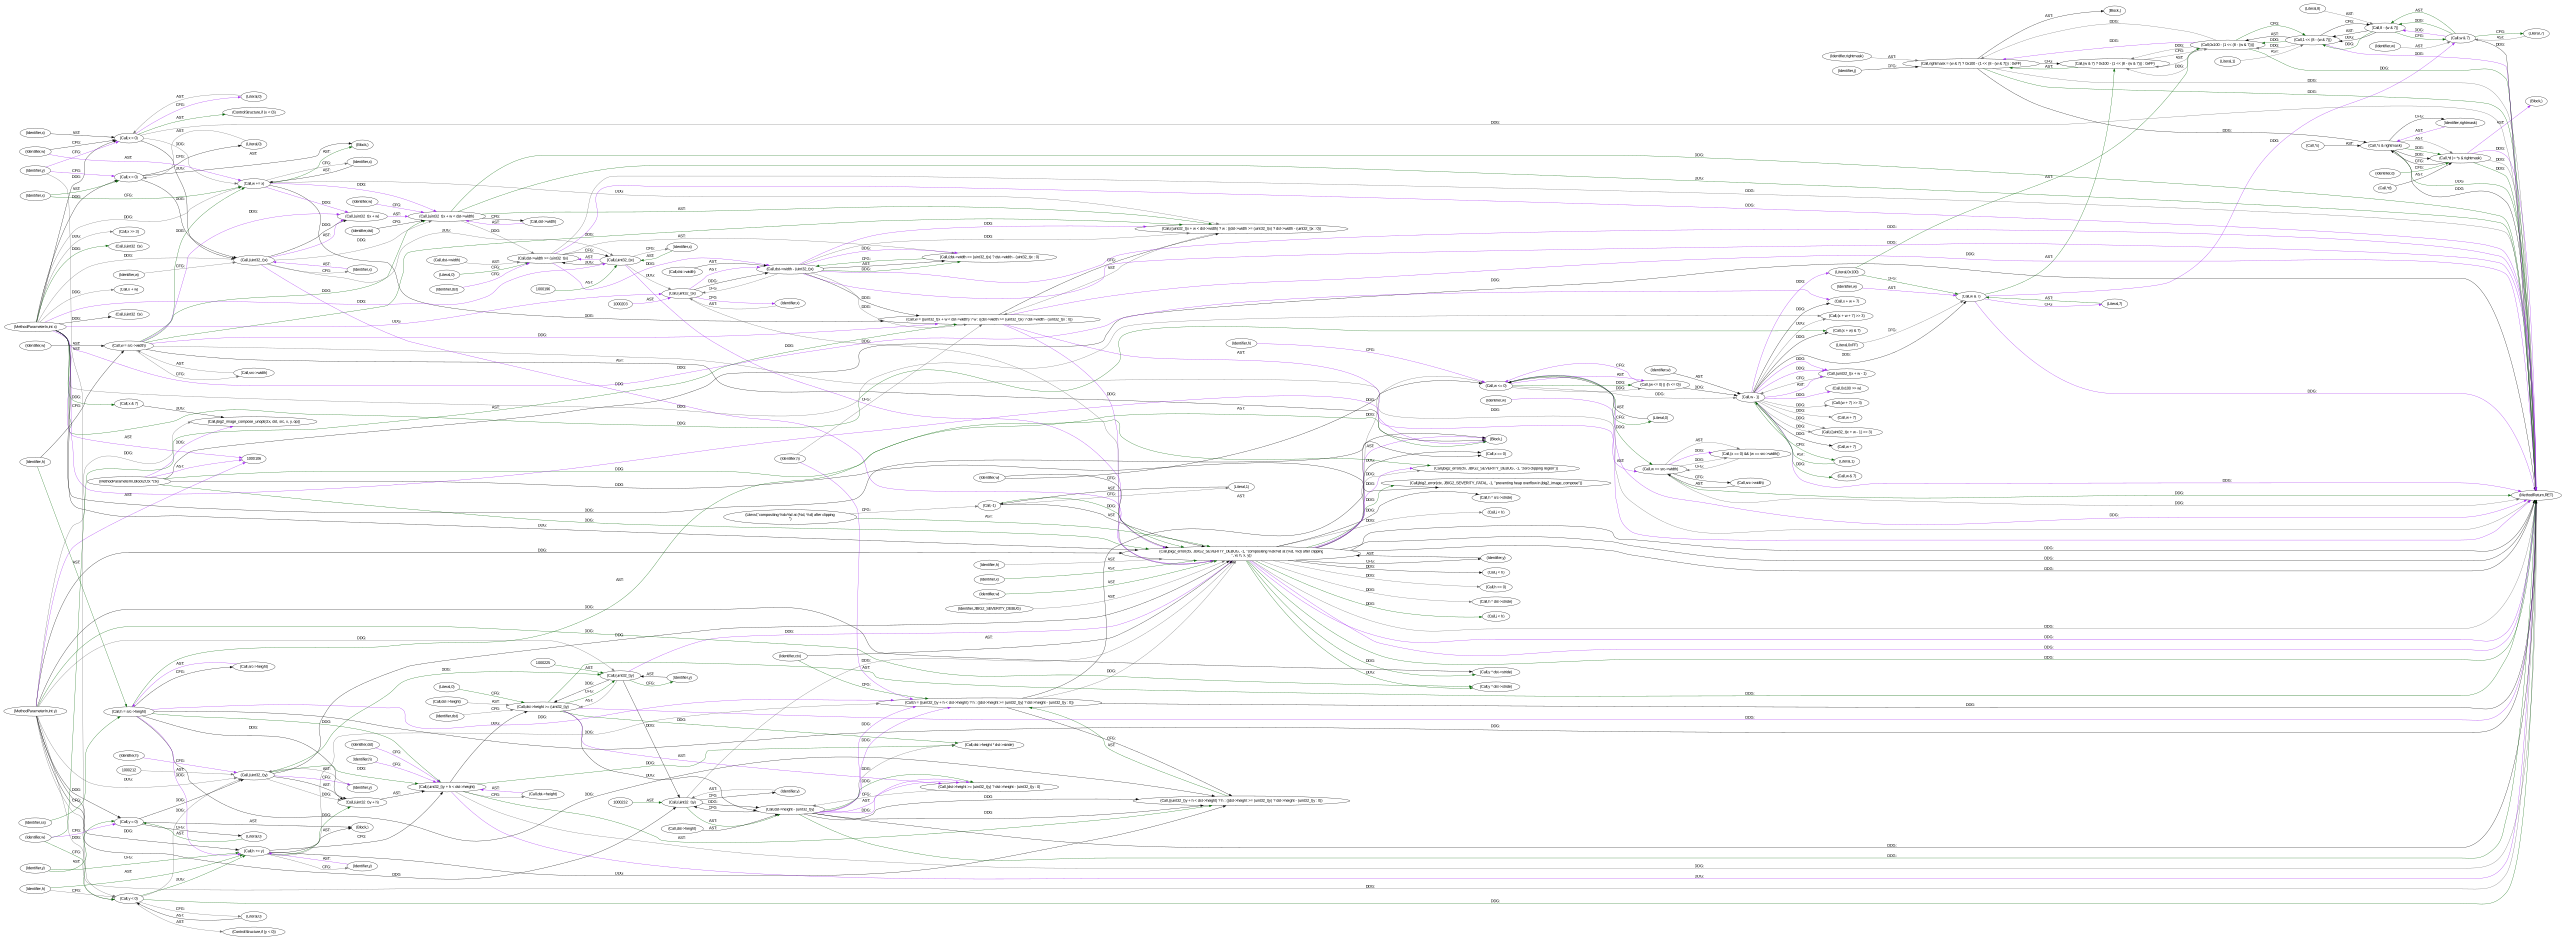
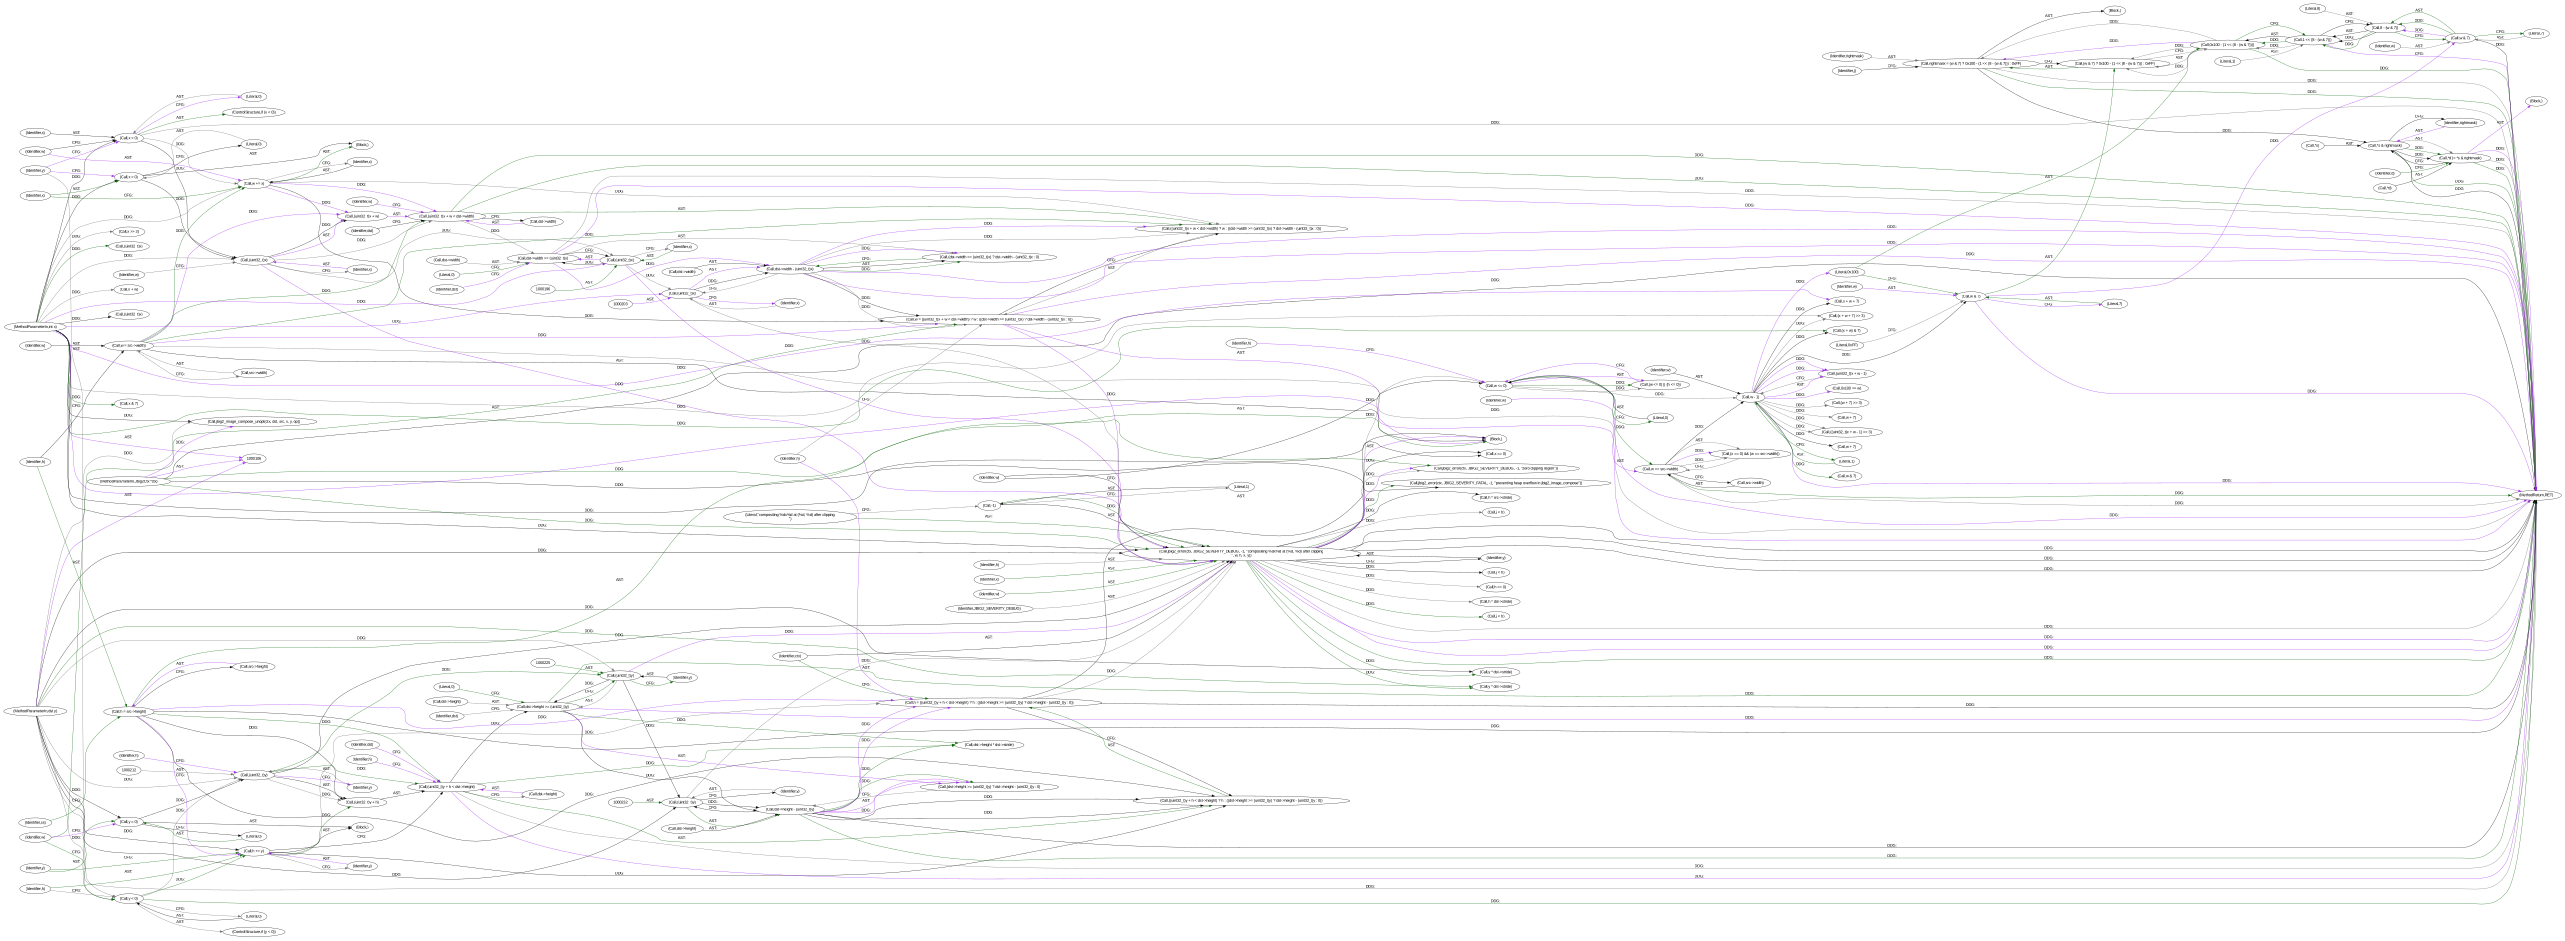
(2420, 54) -> (2420, 54)
(1709, 392) -> (1702, 432)
(182, 411) -> (79, 417)
(129, 482) -> (129, 482)
(35, 711) -> (35, 711)
(877, 766) -> (877, 766)
(181, 775) -> (181, 775)
